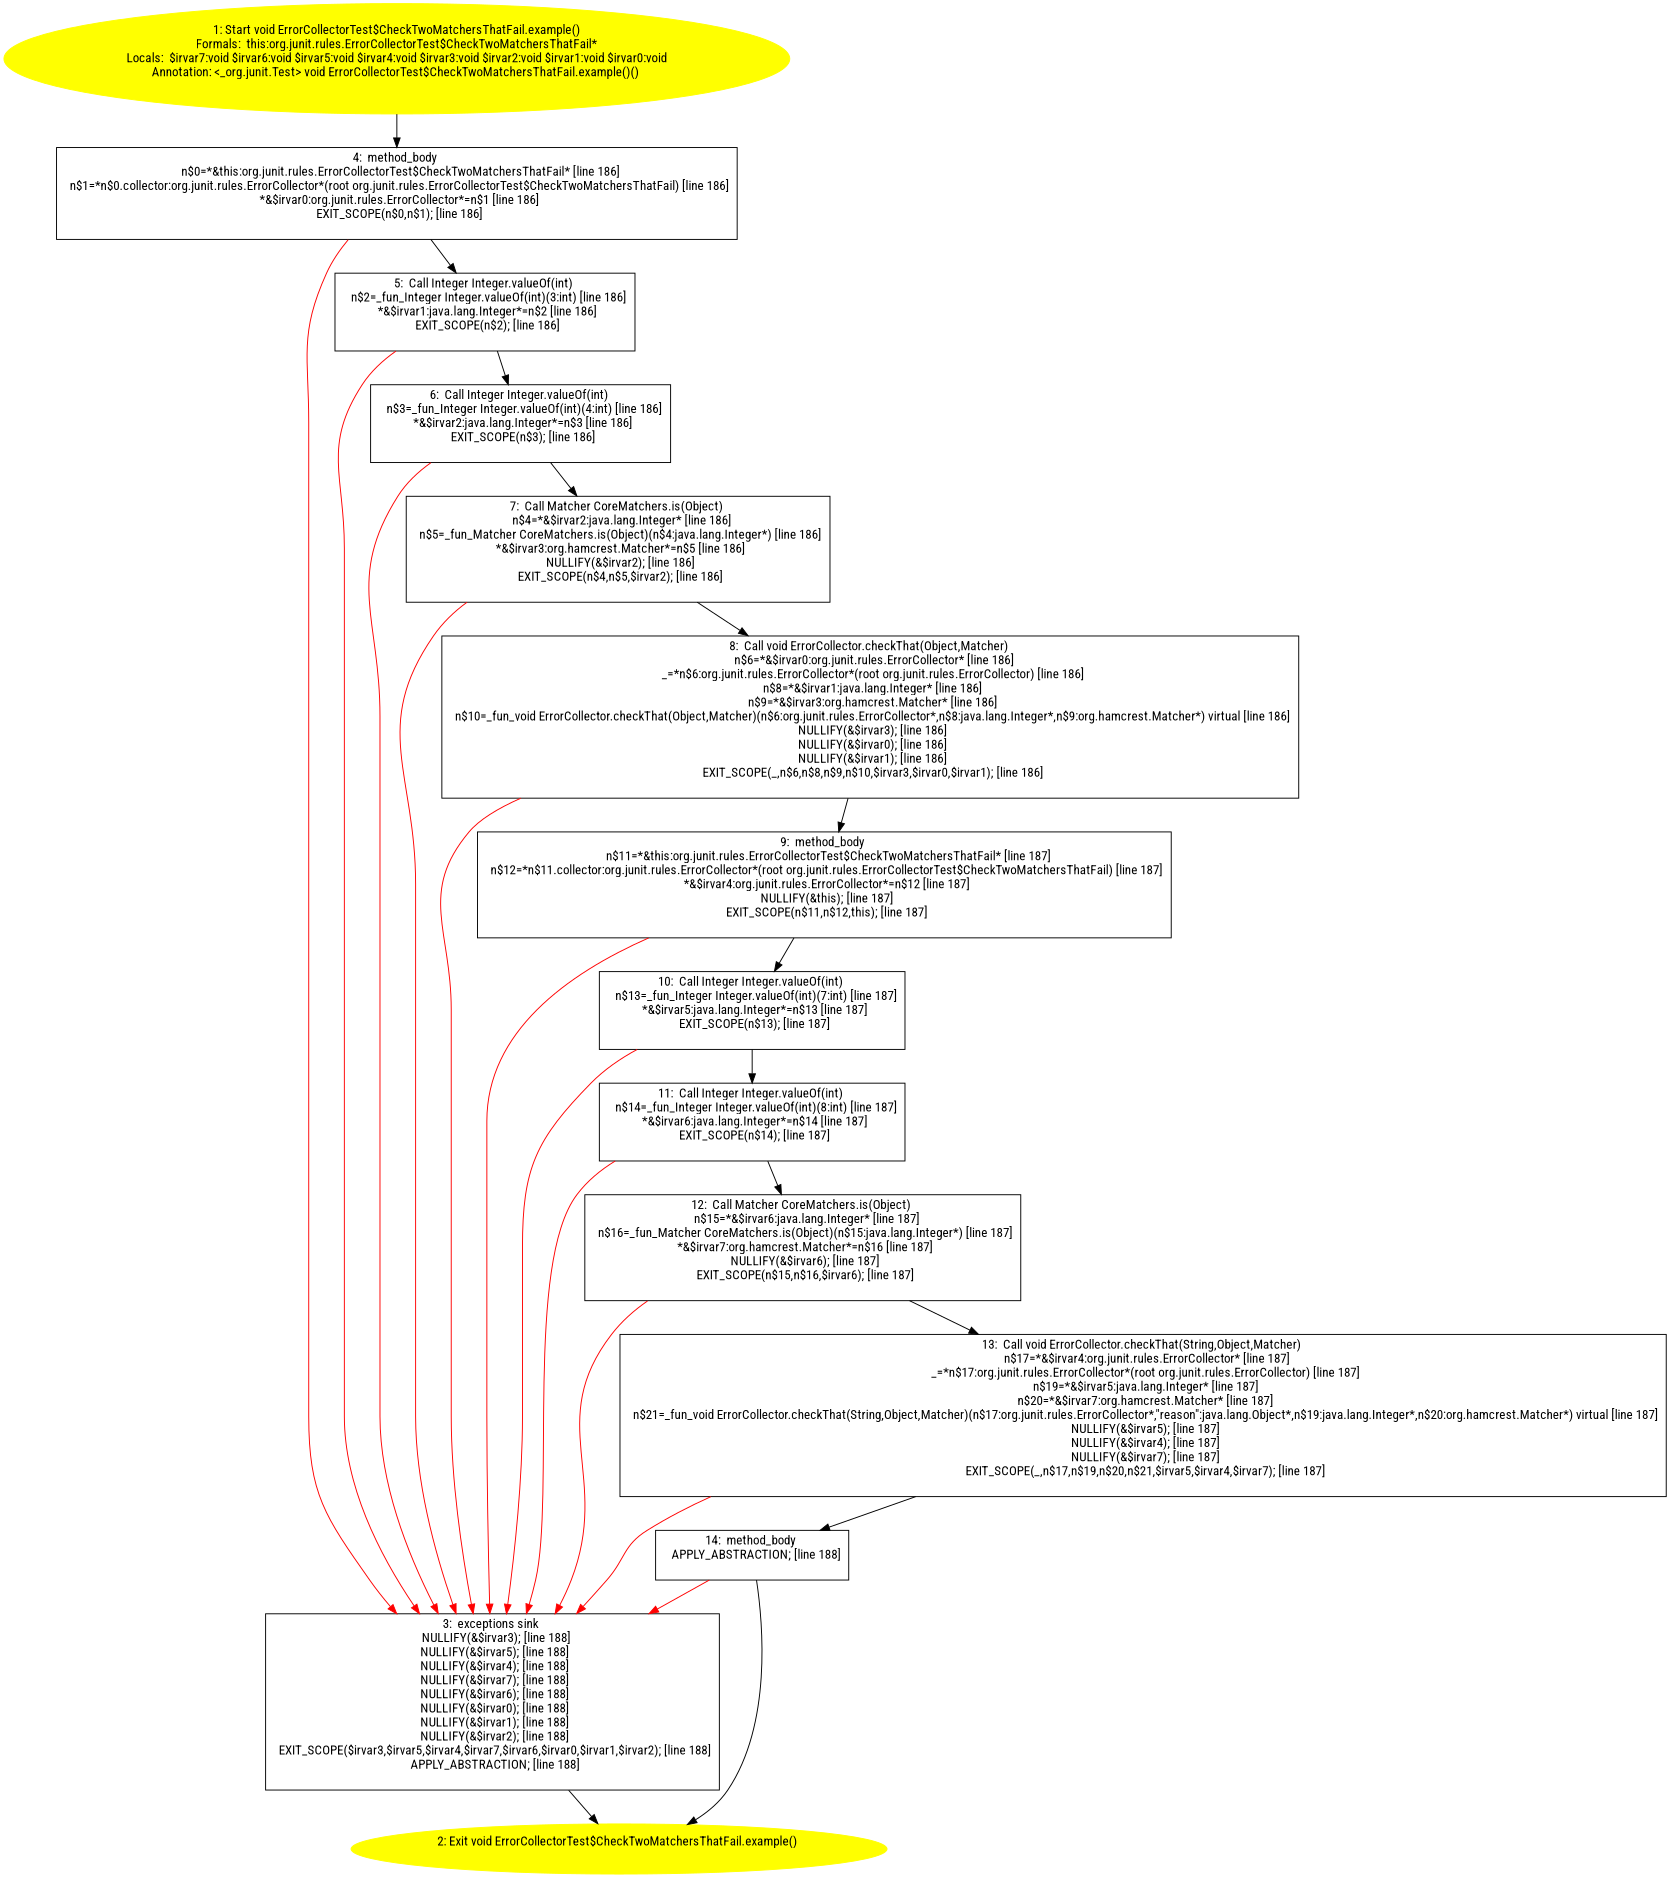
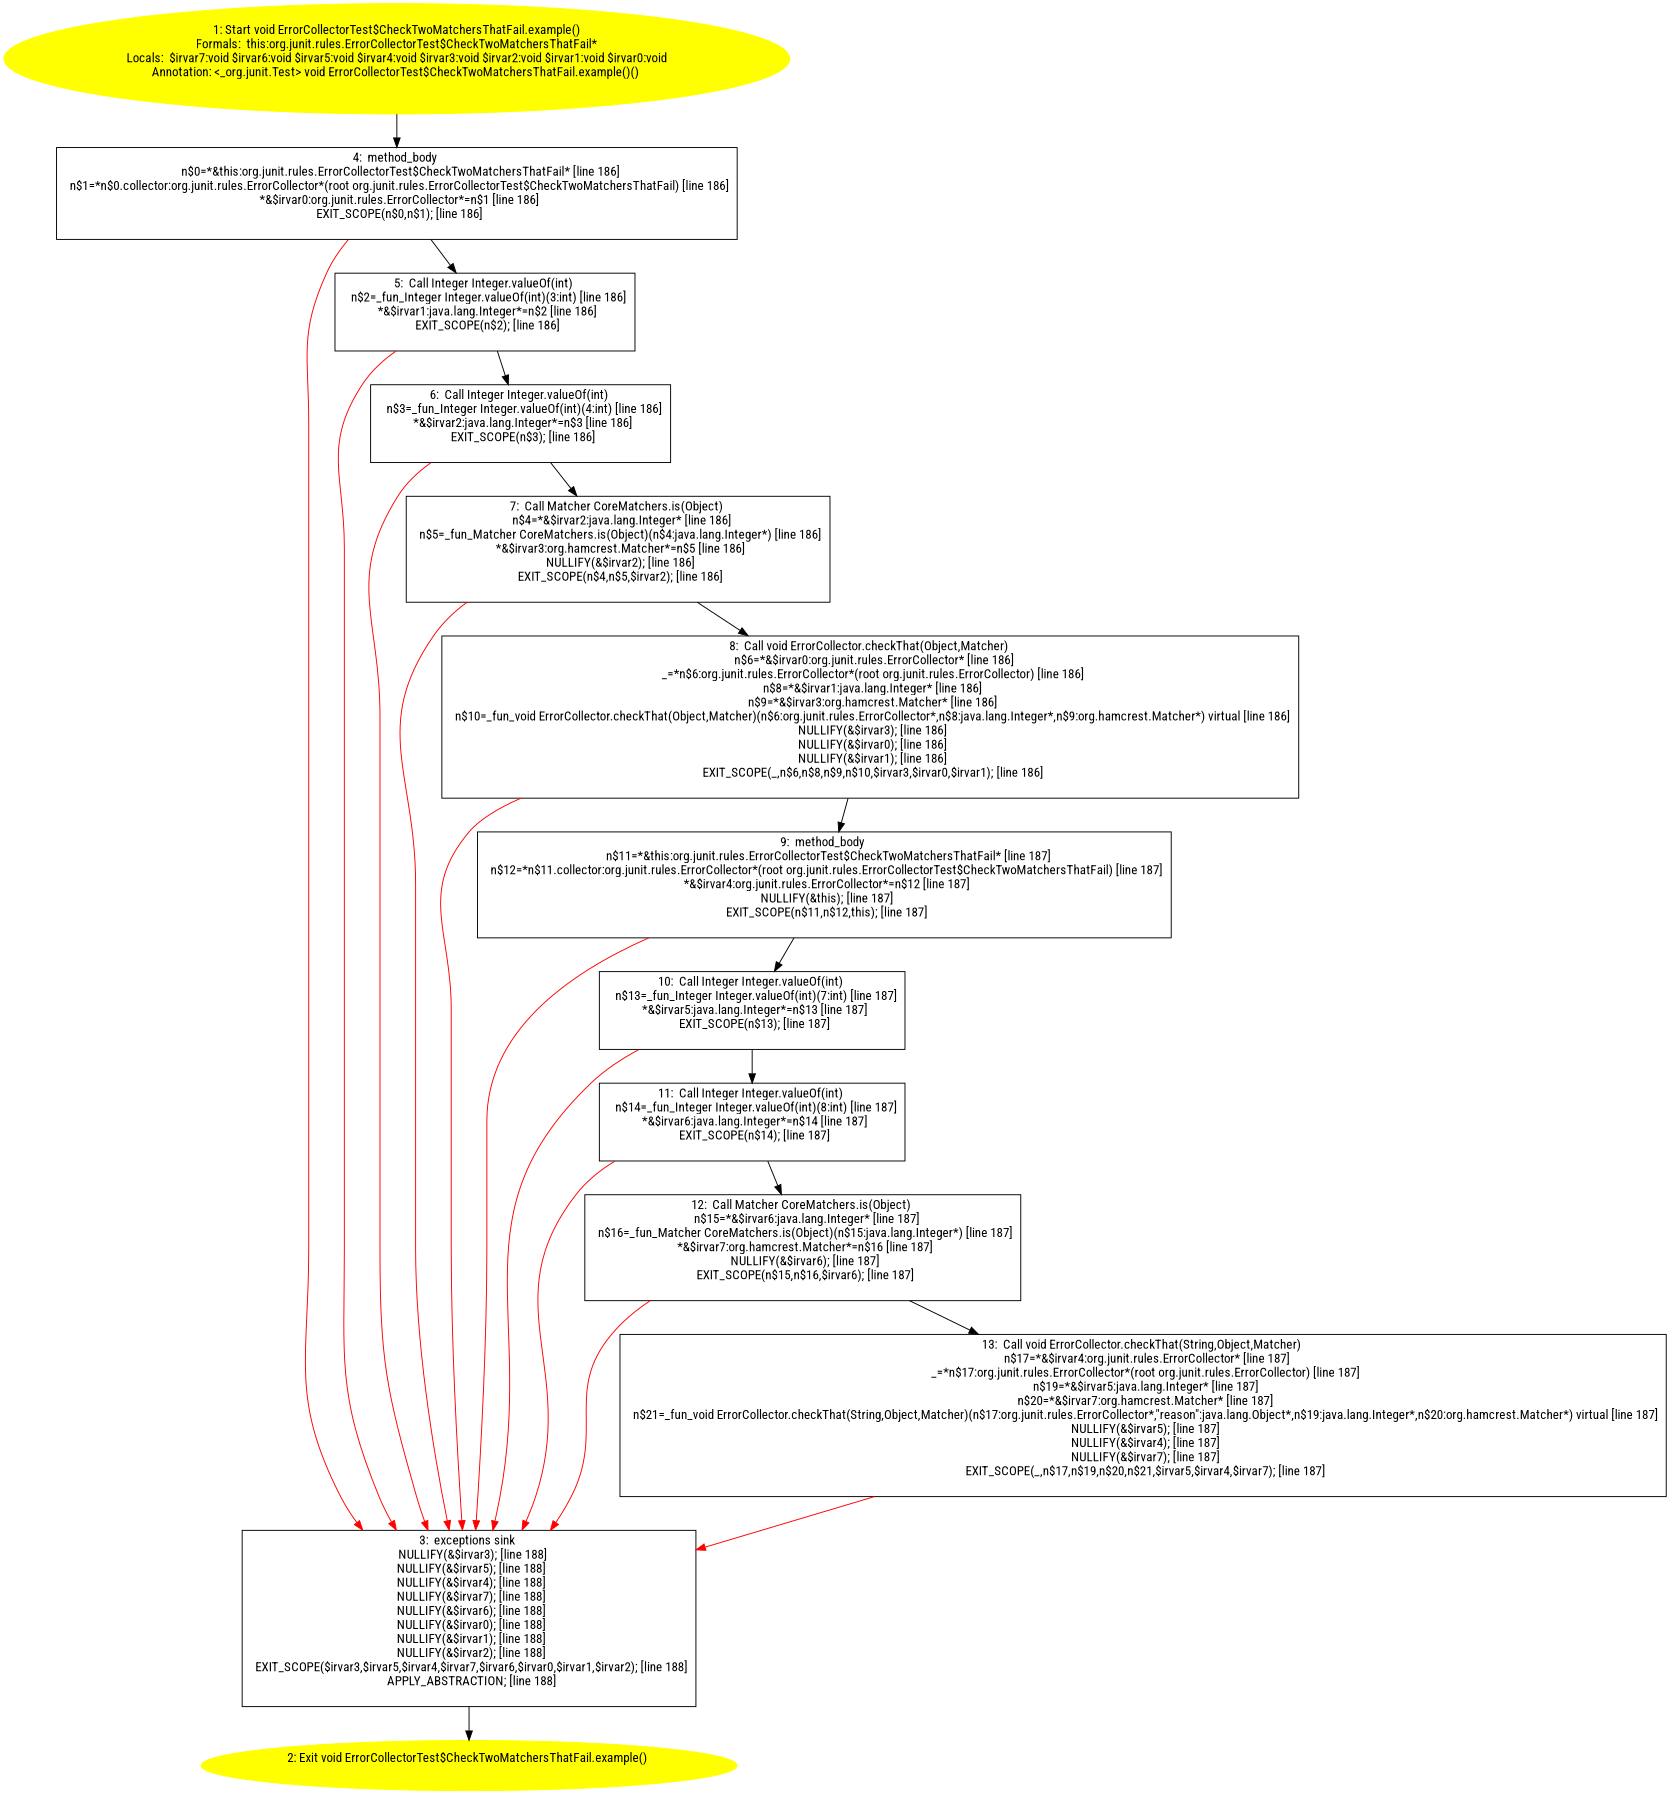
(752, 1555) -> none
